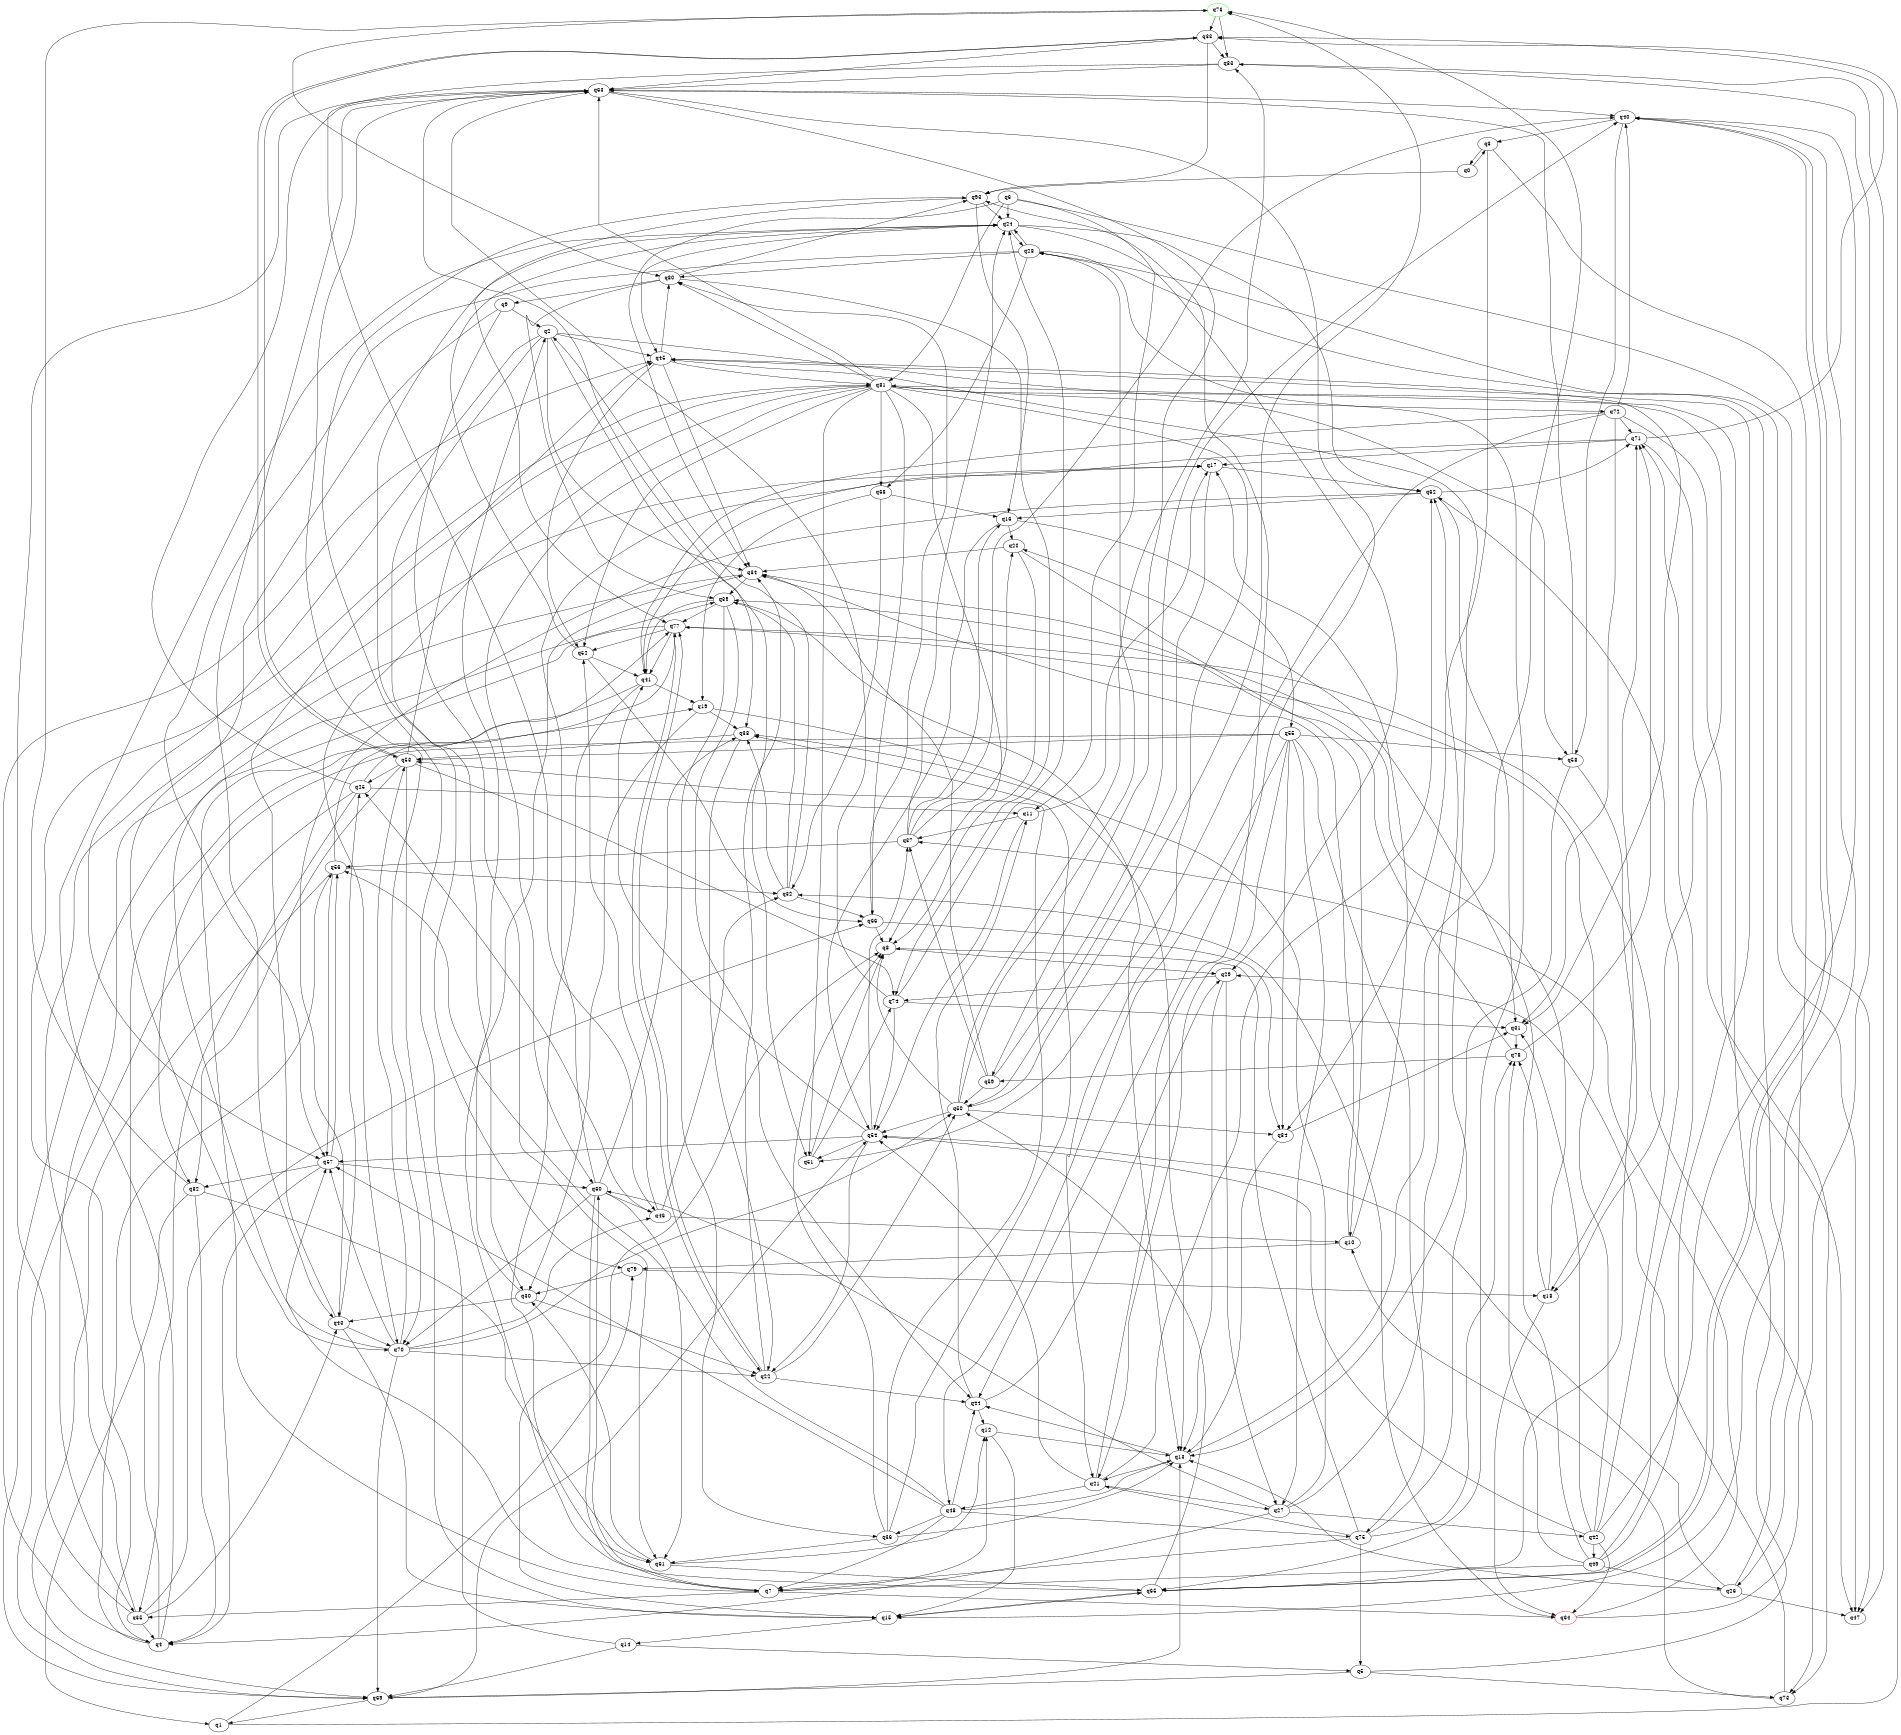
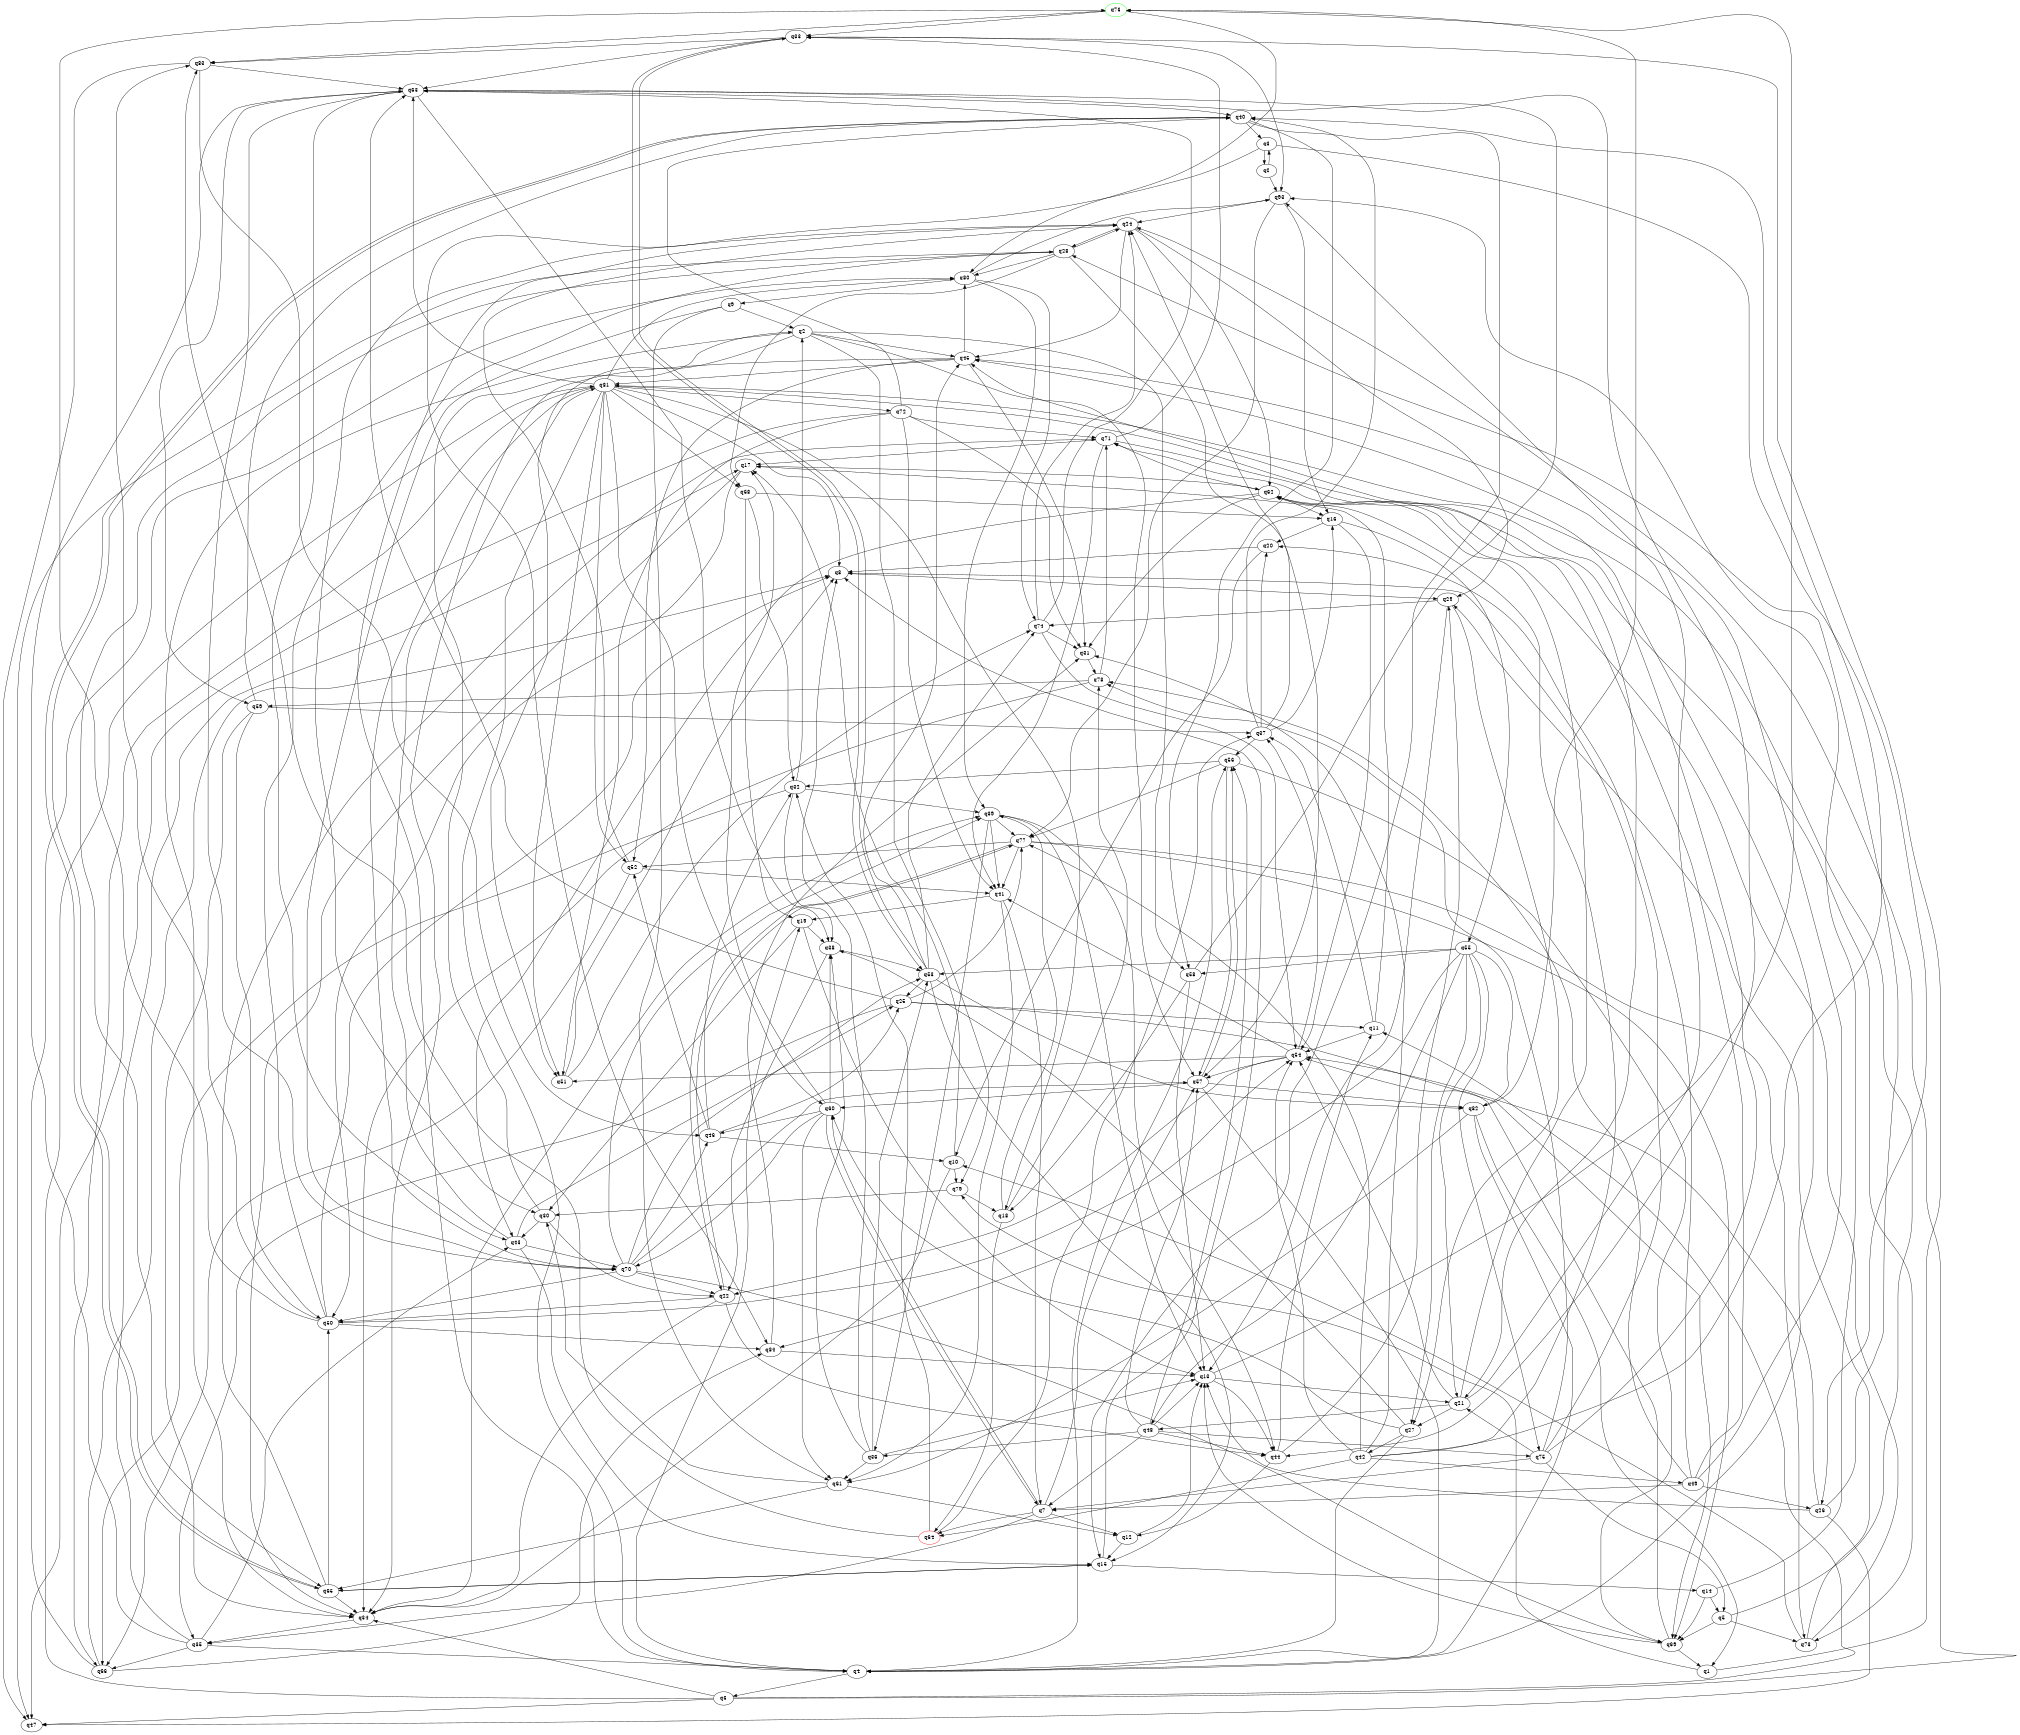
(885, 559) -> (319, 992)
(1438, 1030) -> (1778, 956)
none -> (792, 1685)
